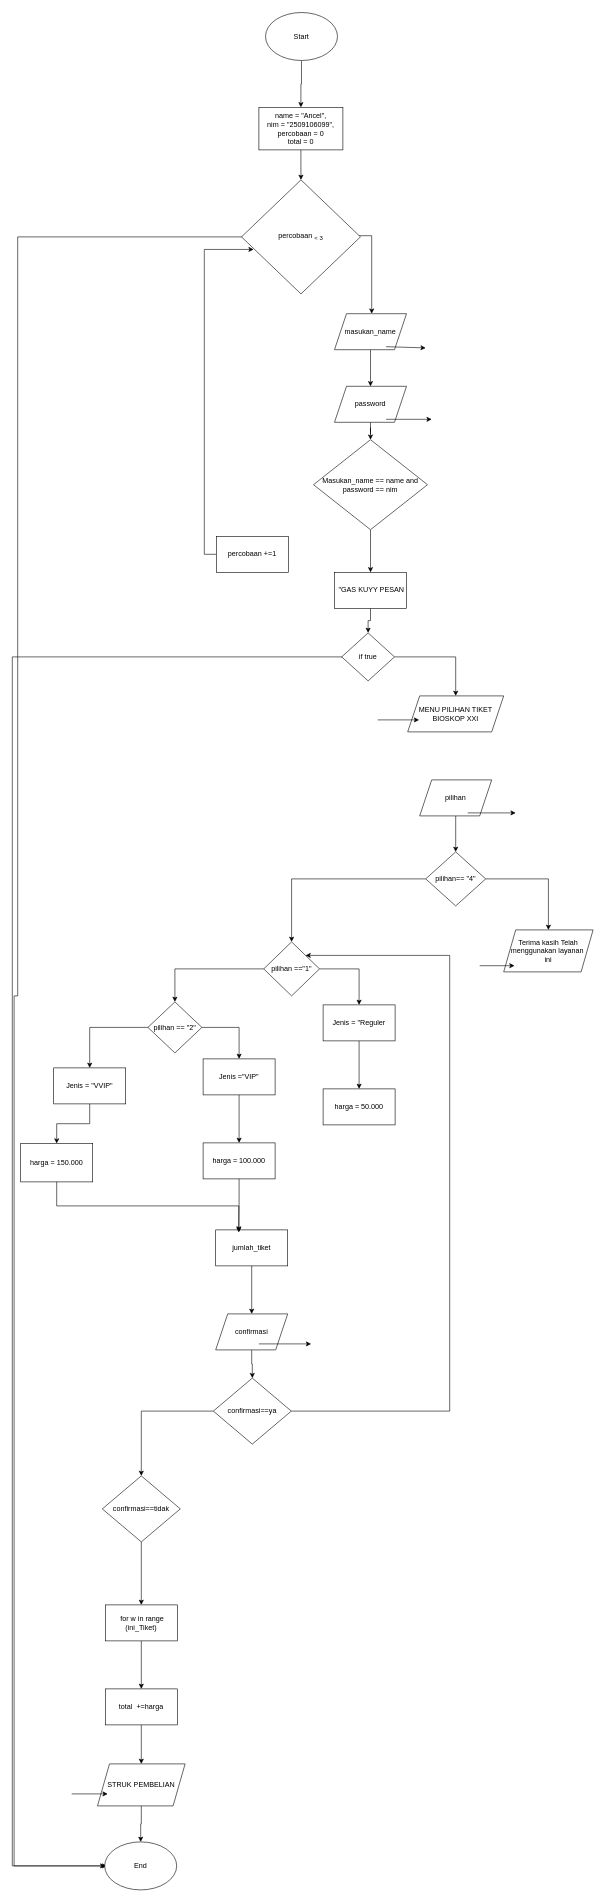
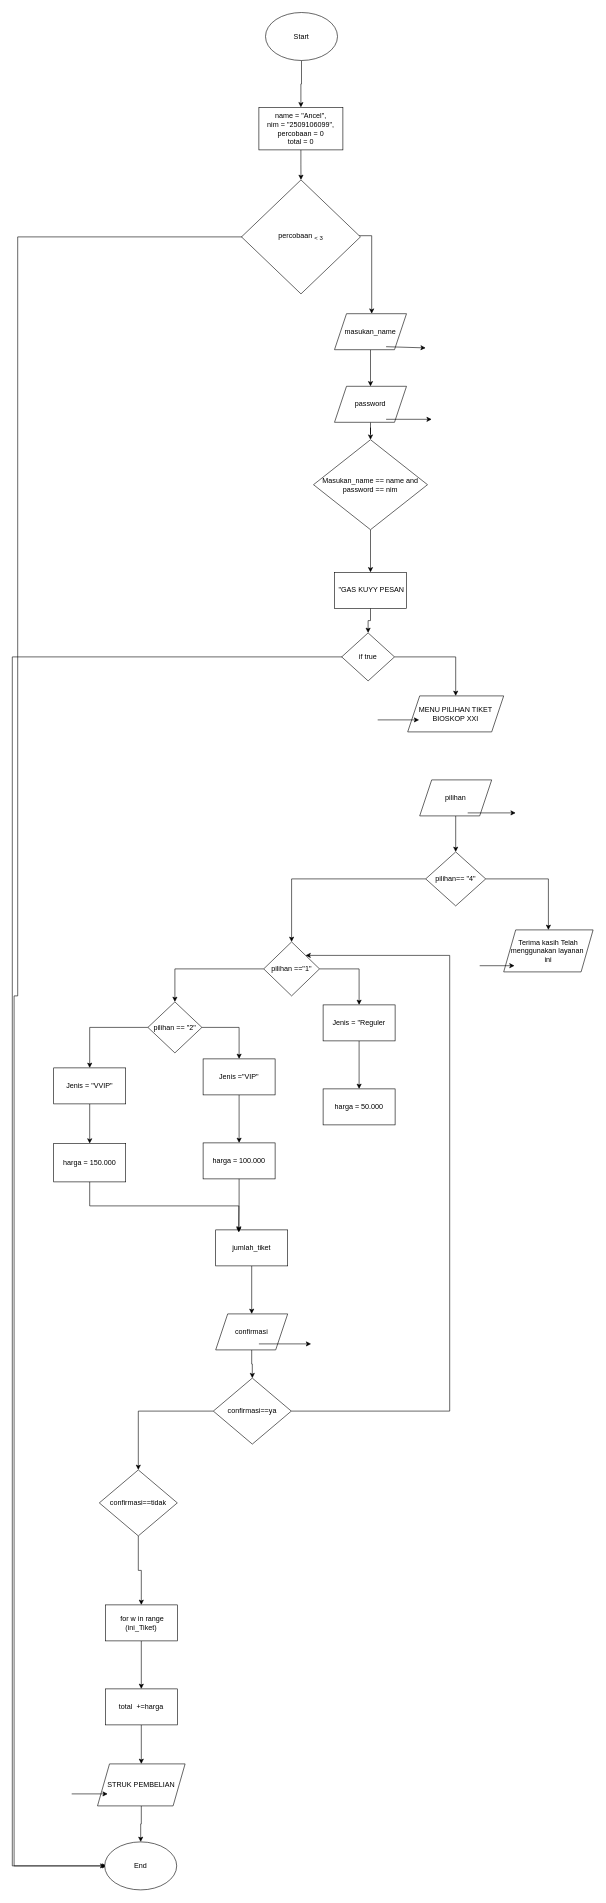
(226, 249) -> none
(252, 554) -> none
(57, 1163) -> (90, 1163)
(141, 1509) -> (138, 1503)
